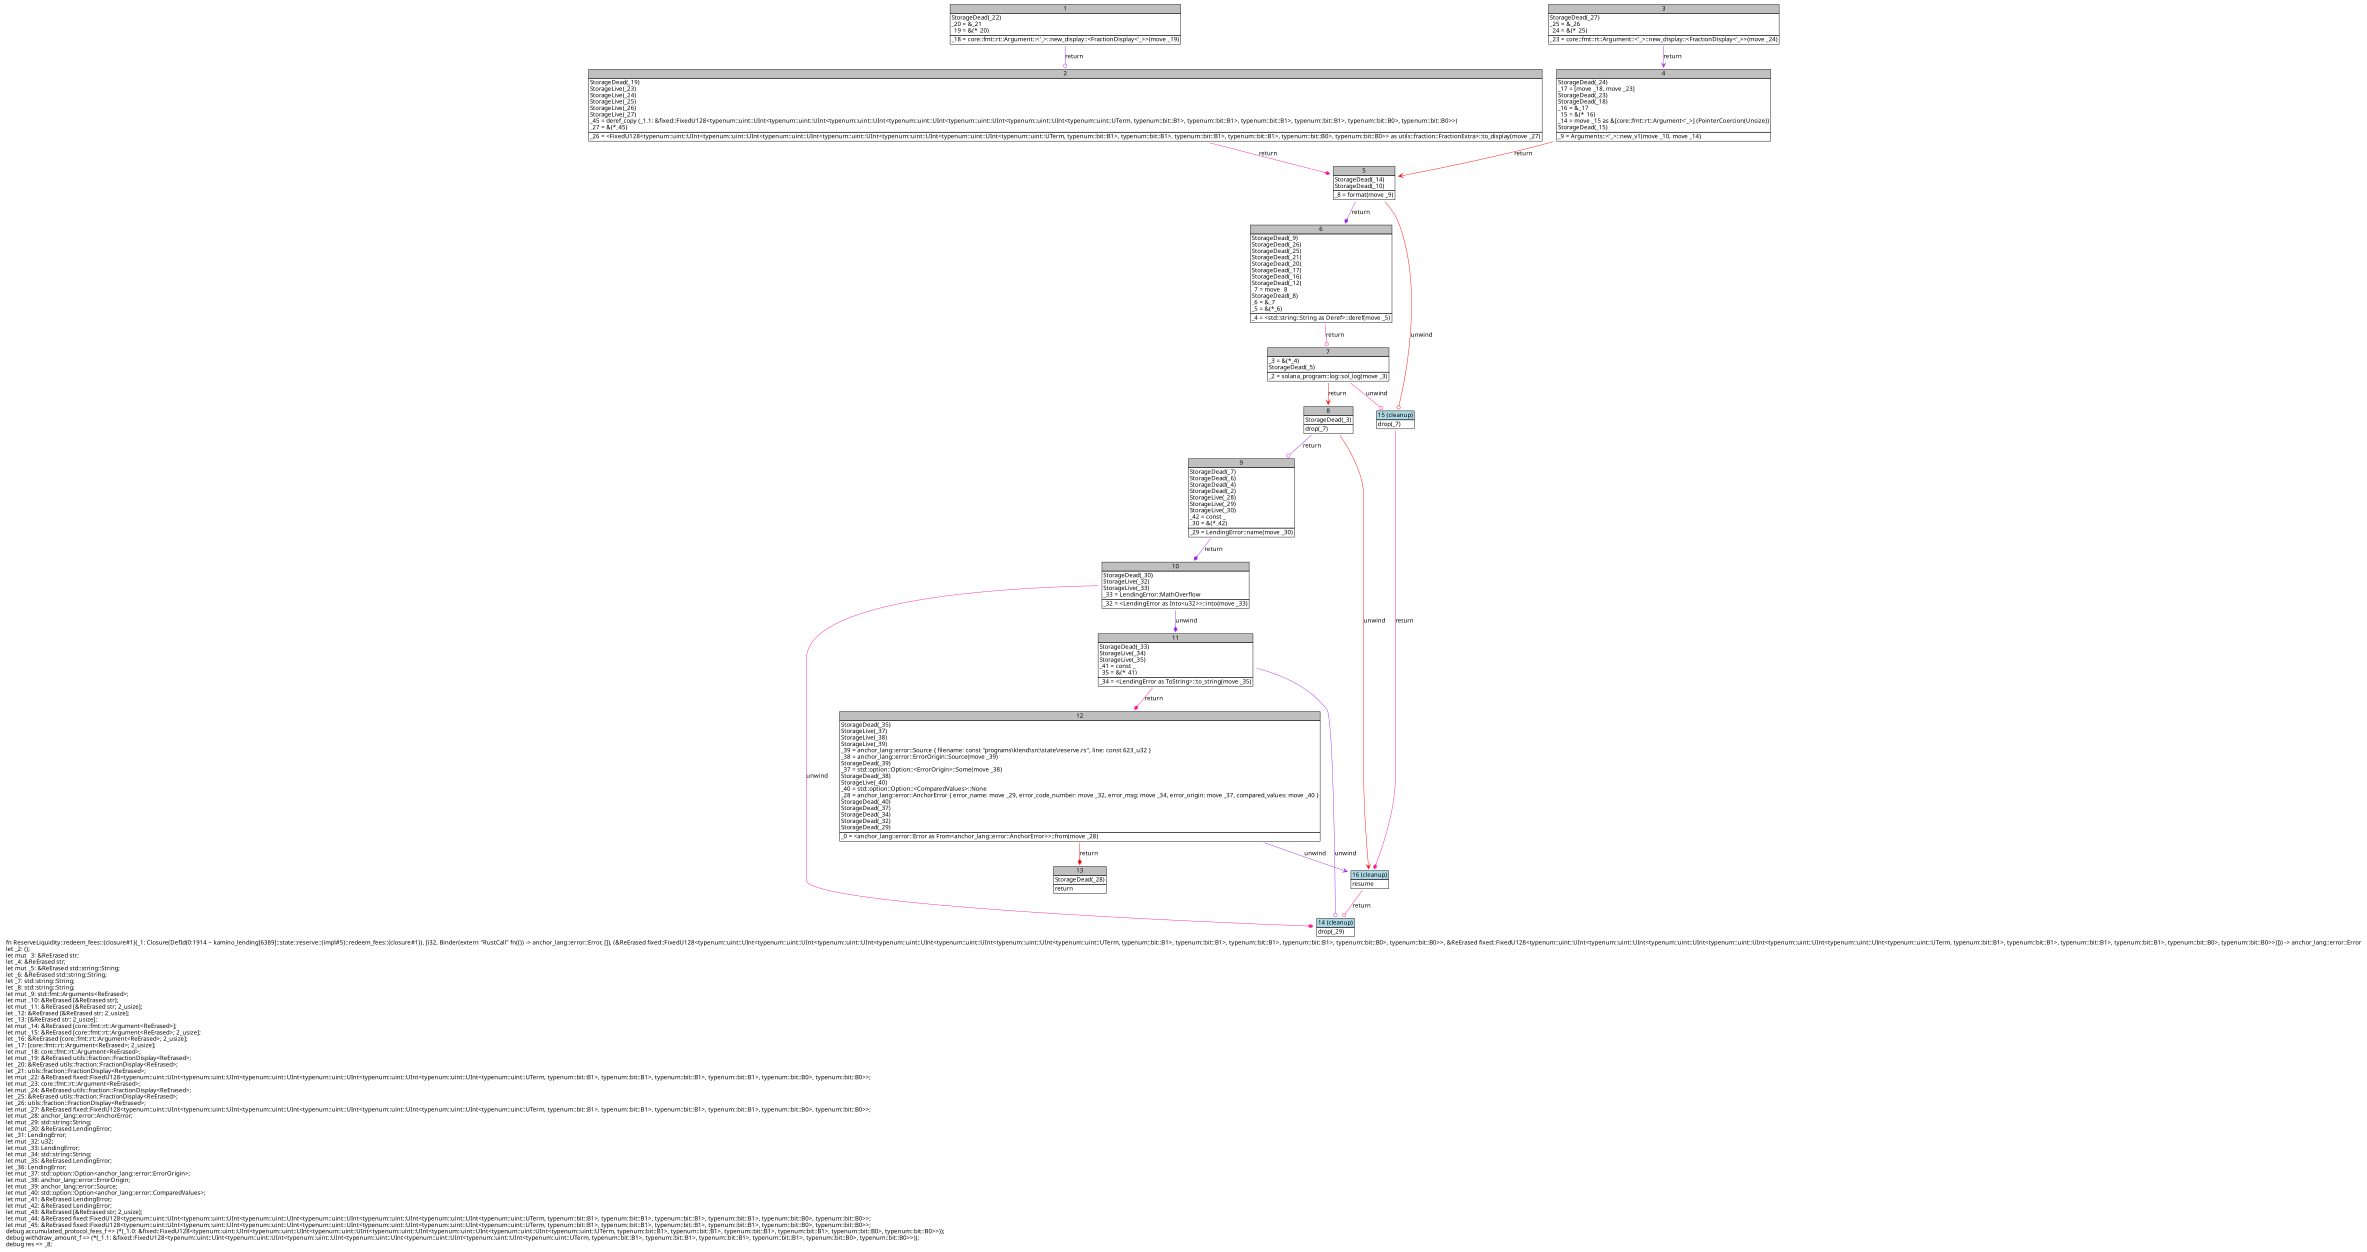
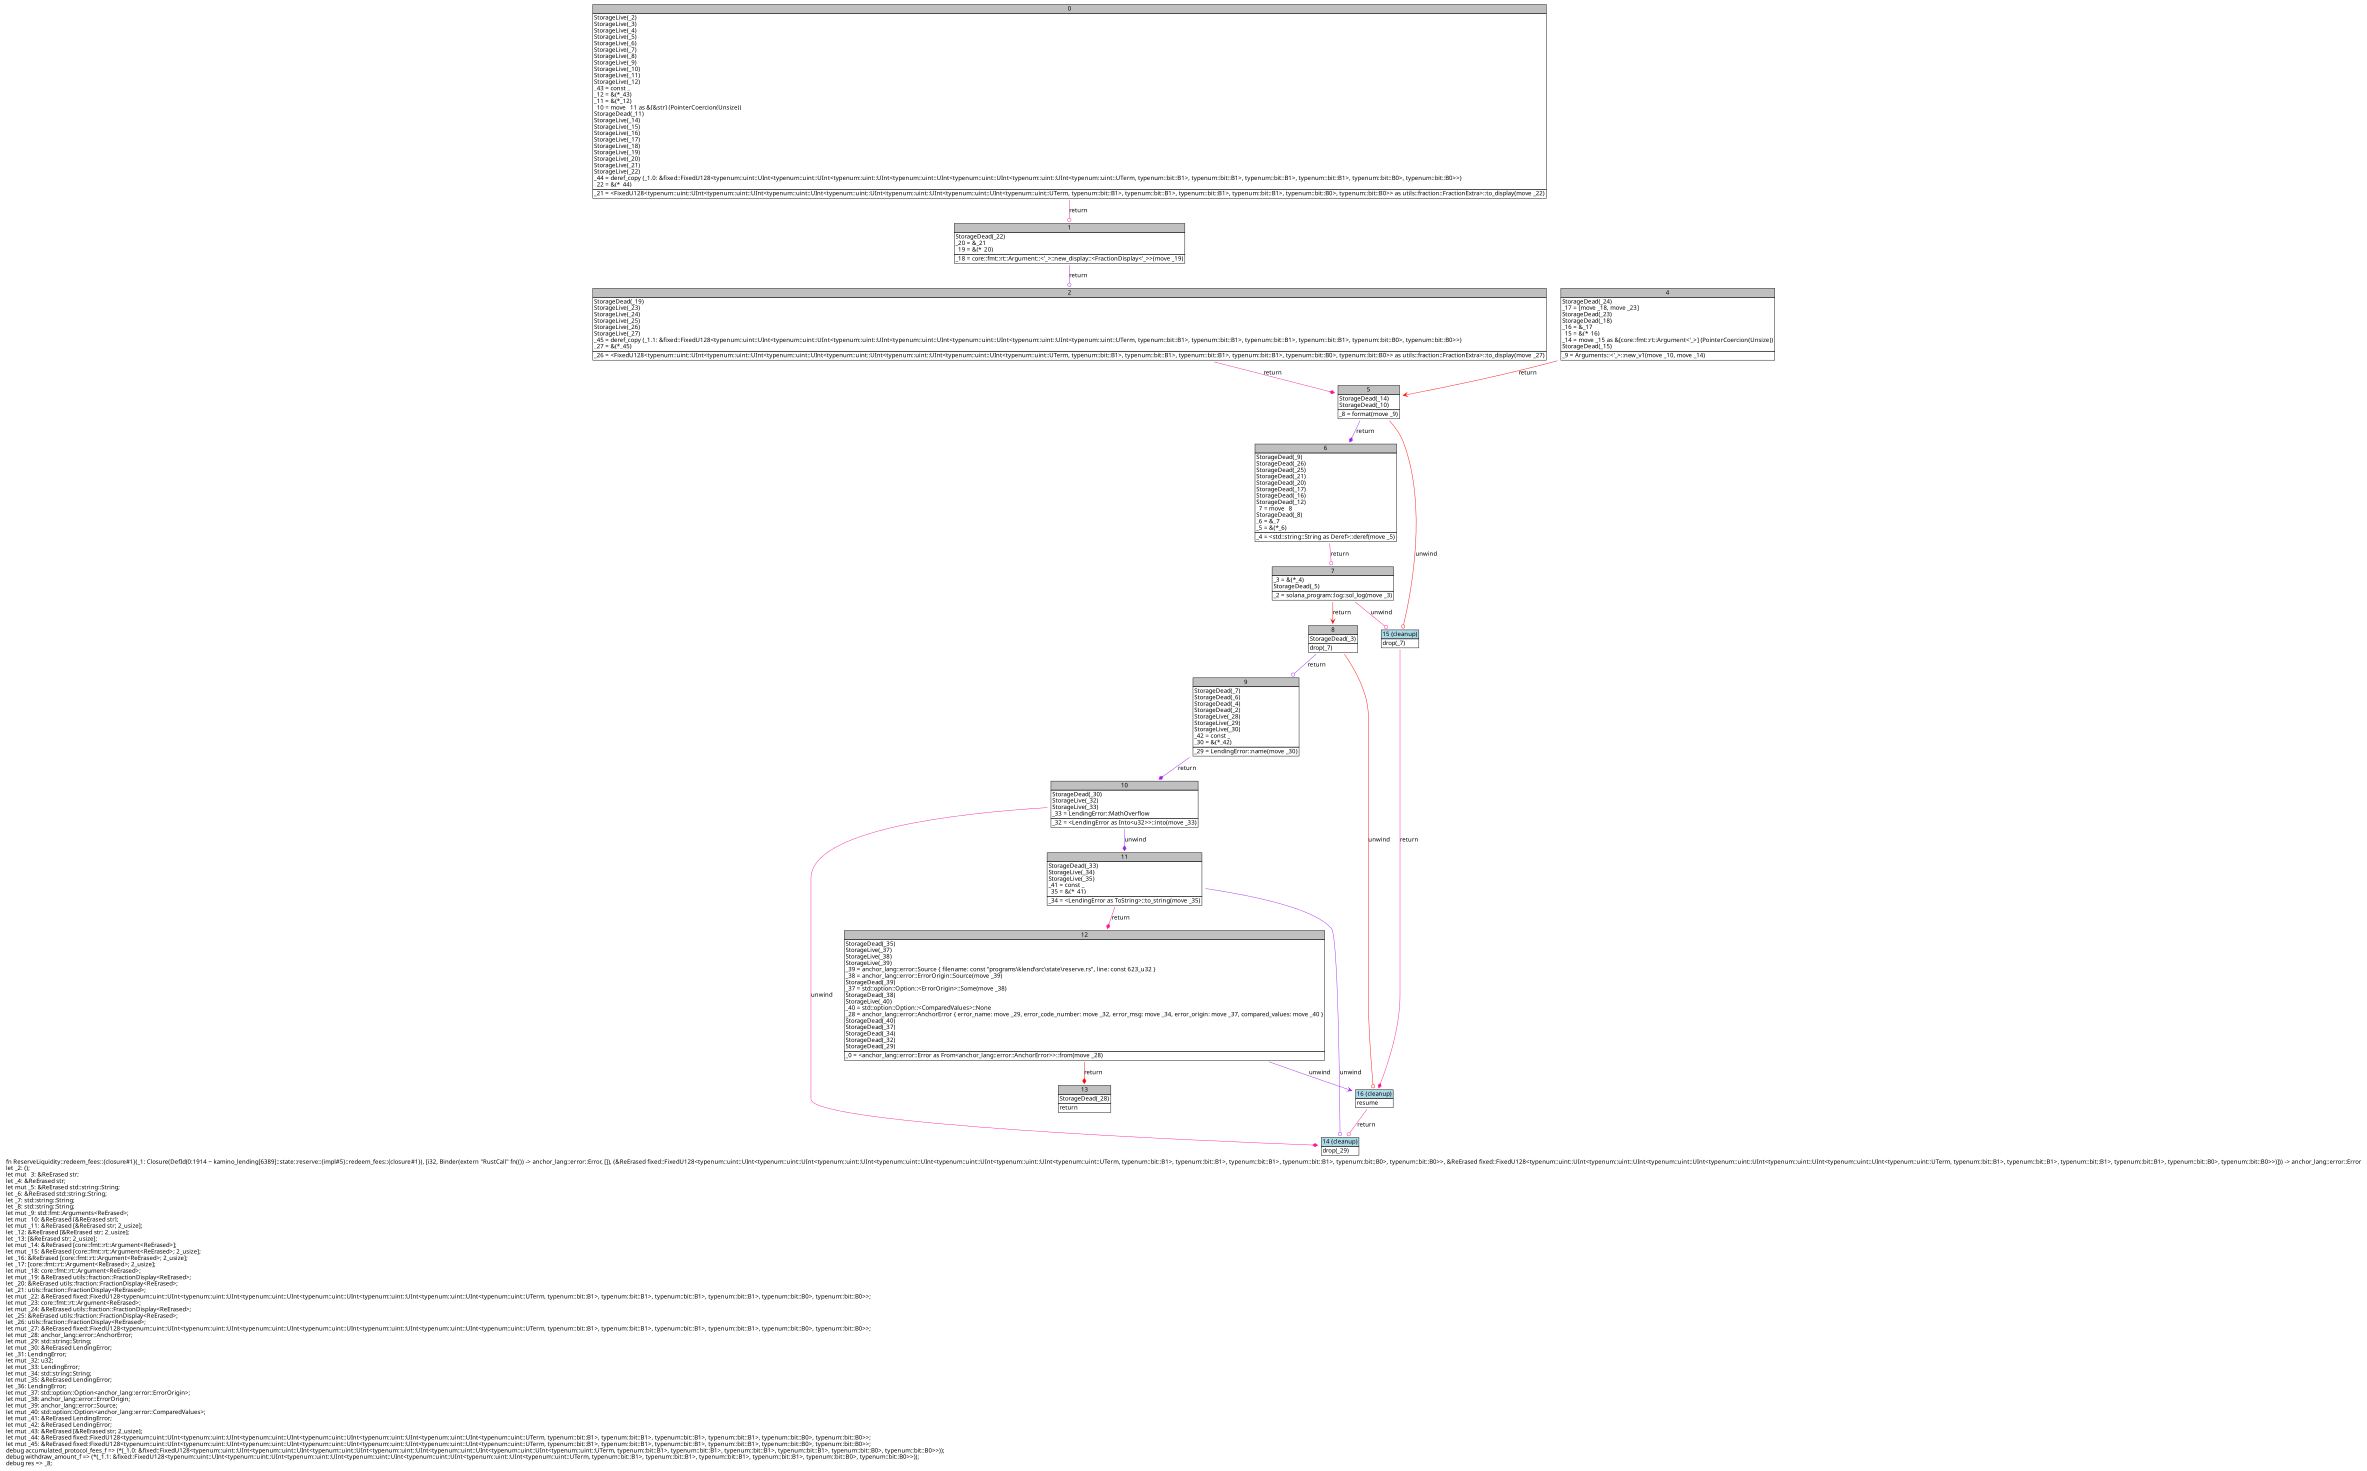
(1664, 24) -> none
none -> (1069, 101)
(1364, 647) -> (1368, 867)
